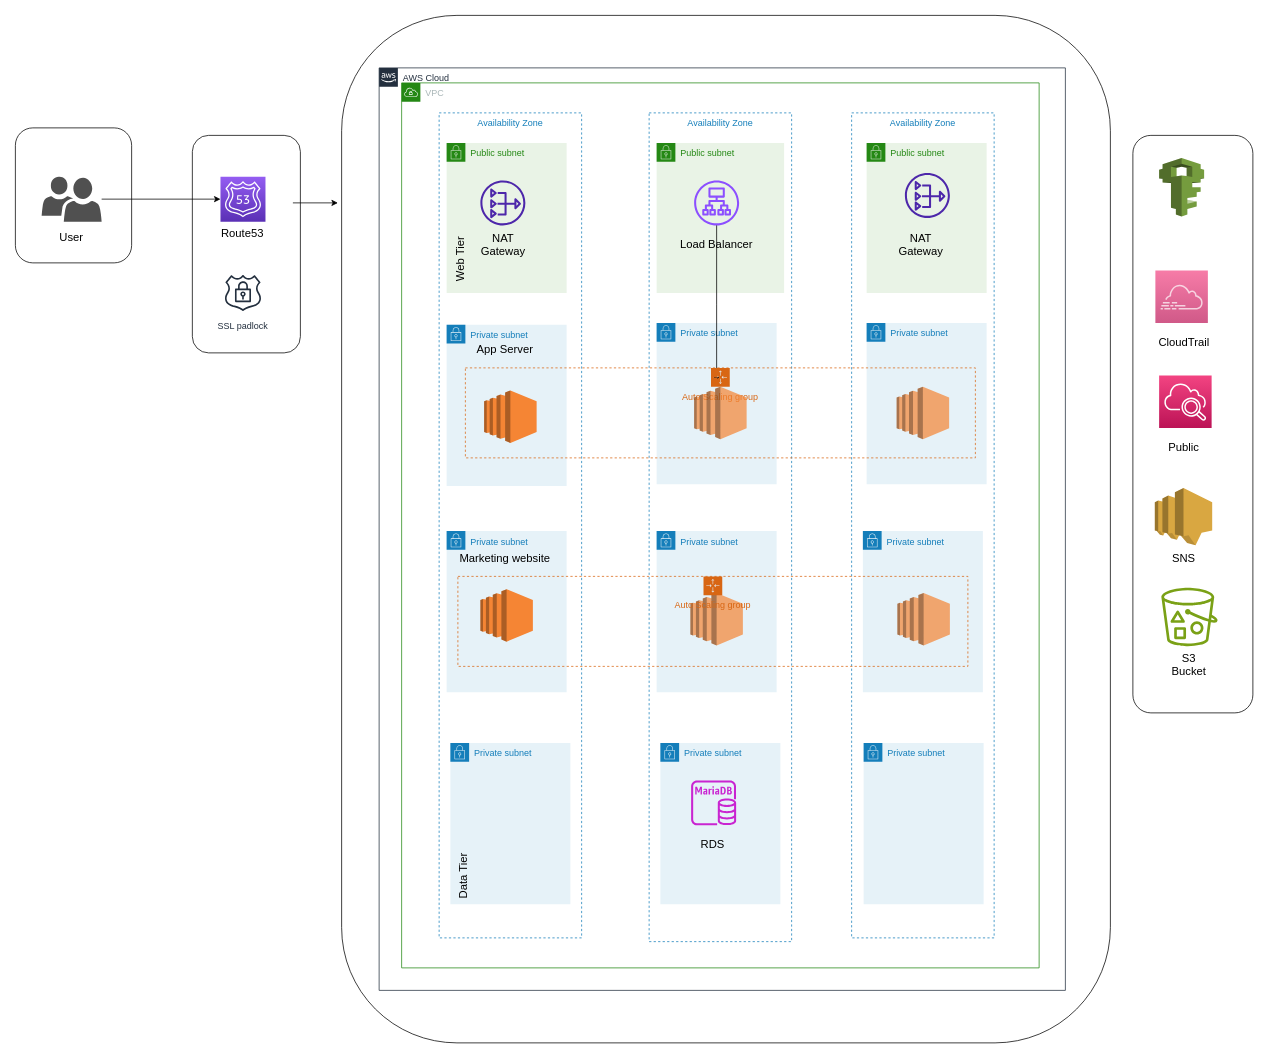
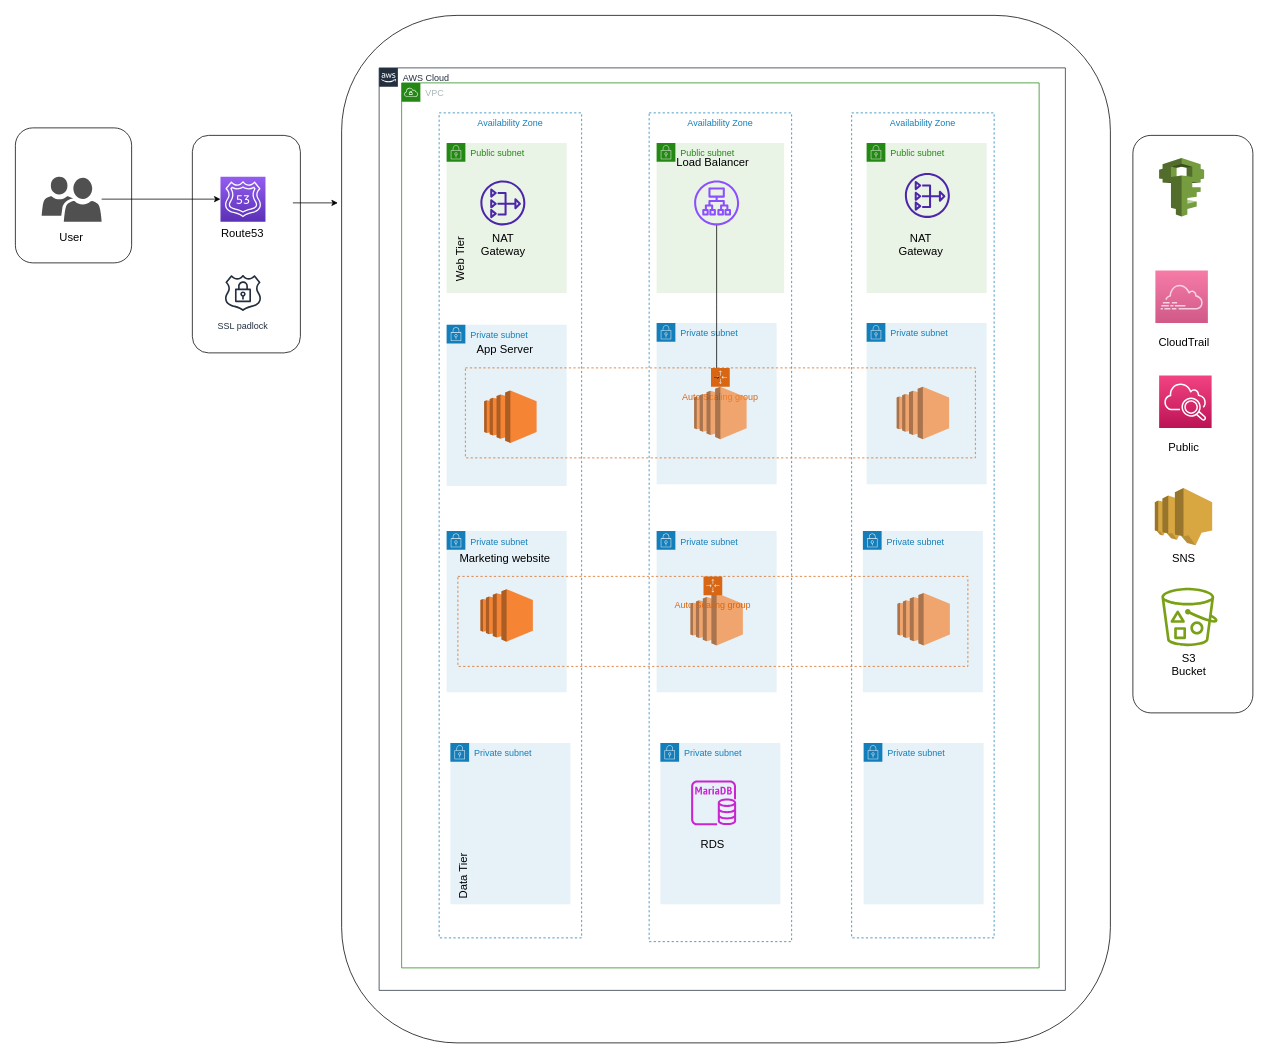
(717, 244) -> (713, 162)
